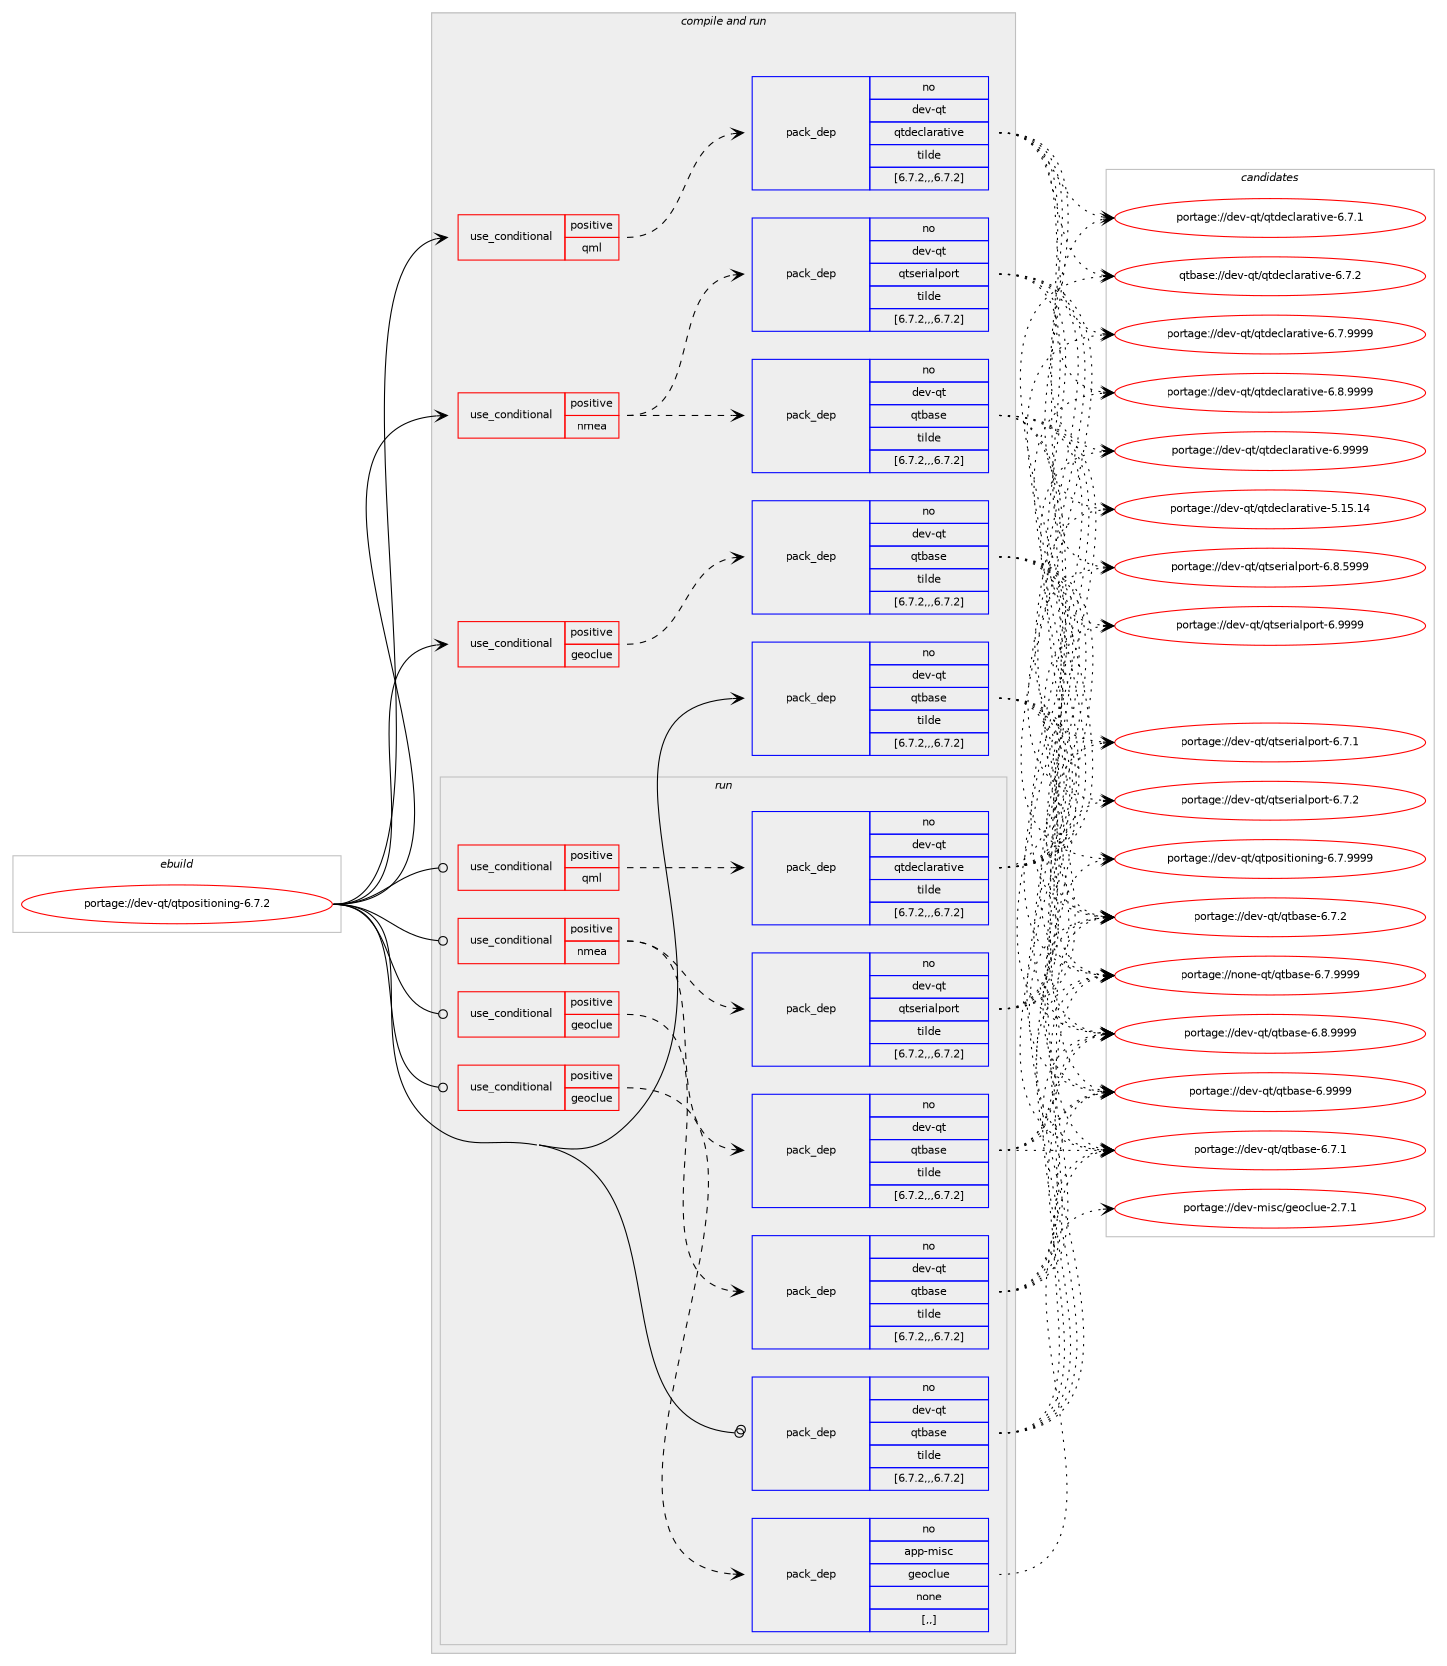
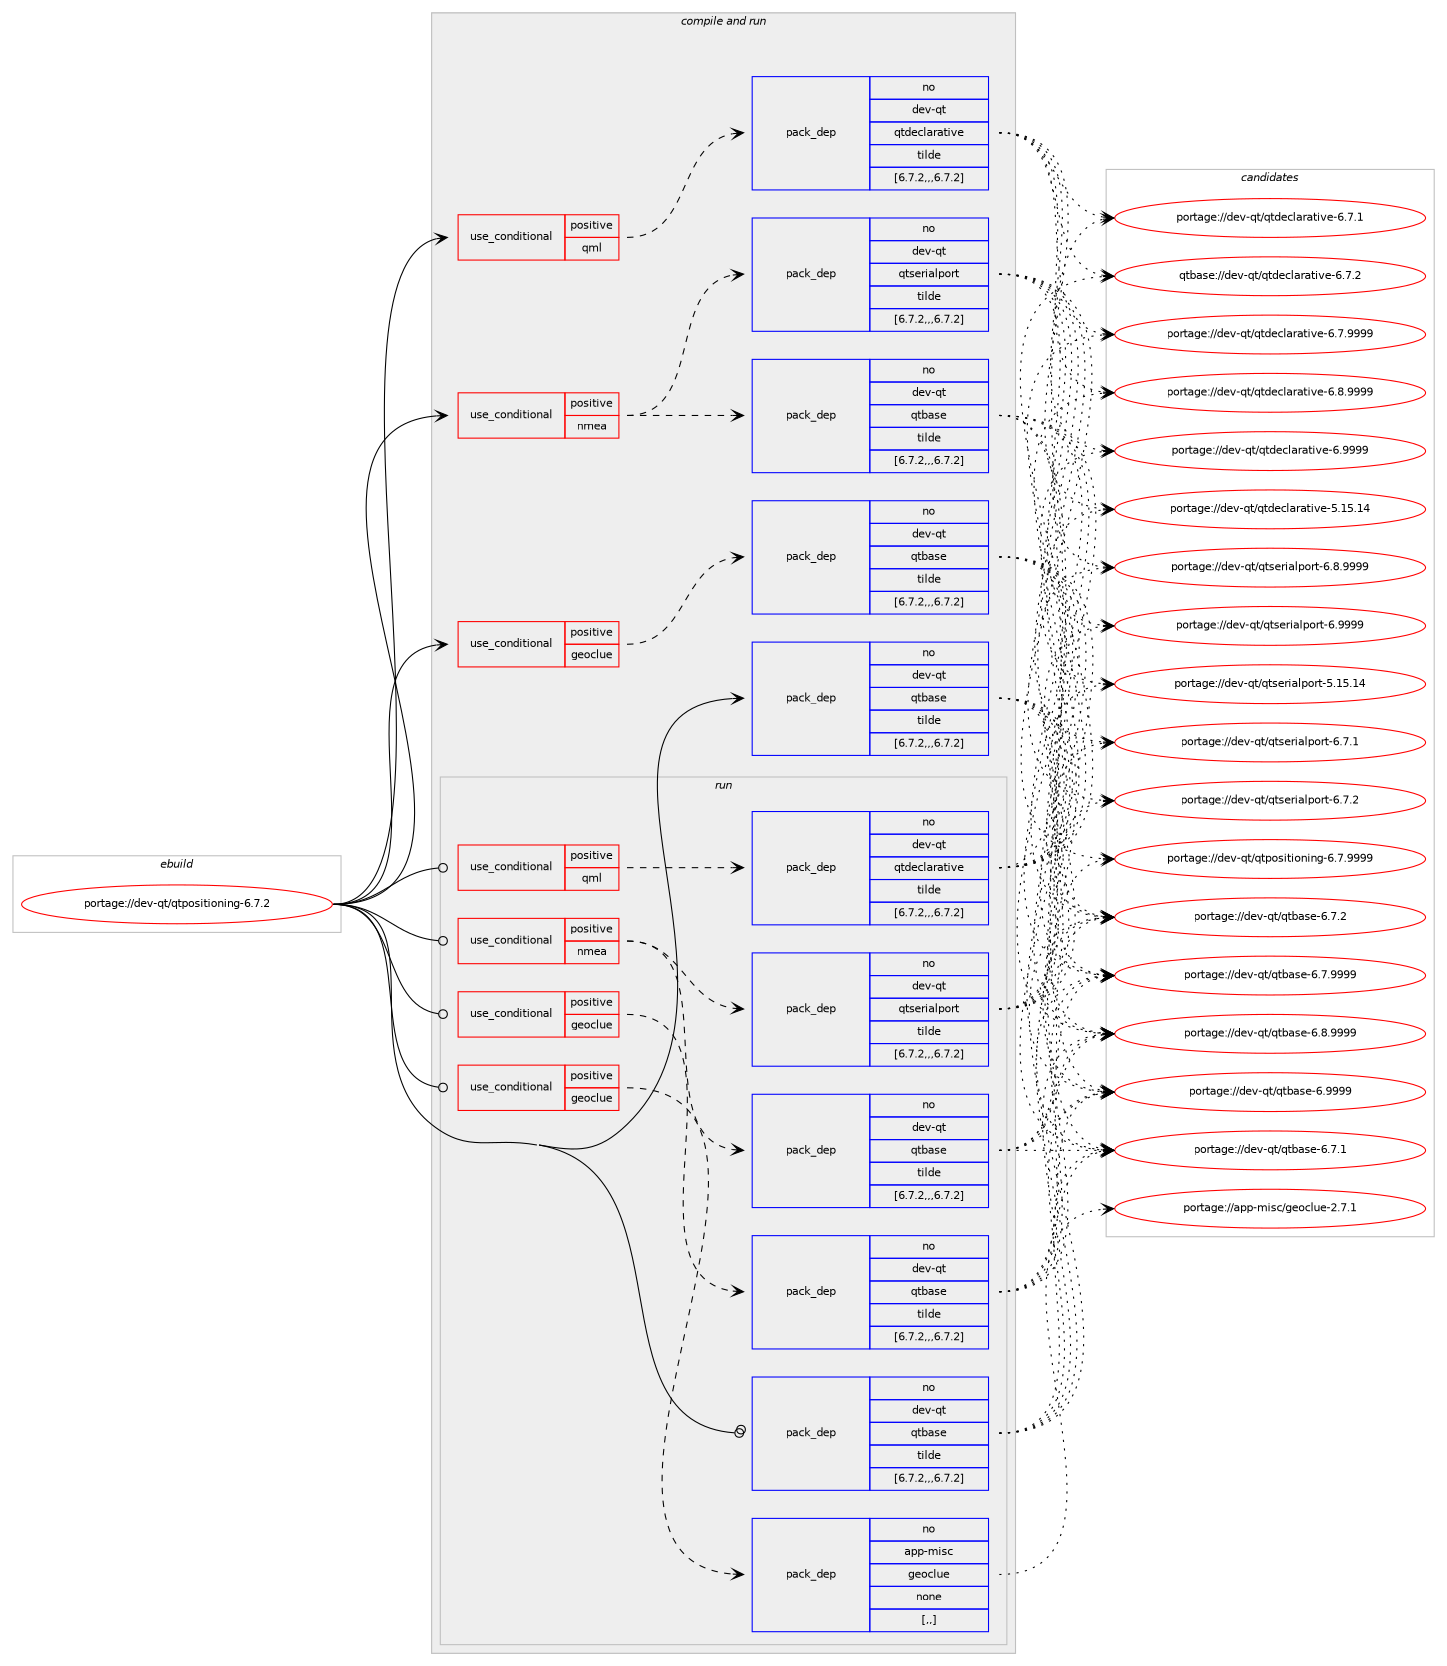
(1270, 568) -> (1270, 568)
none -> (1270, 684)
(1270, 976) -> (1270, 976)
(1270, 1209) -> (1270, 1209)
